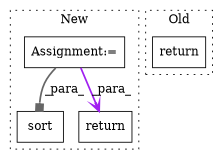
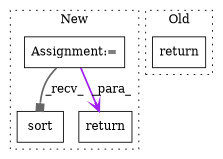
(64, 90) -> (65, 90)
